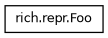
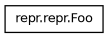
(54, 19) -> (54, 19)
